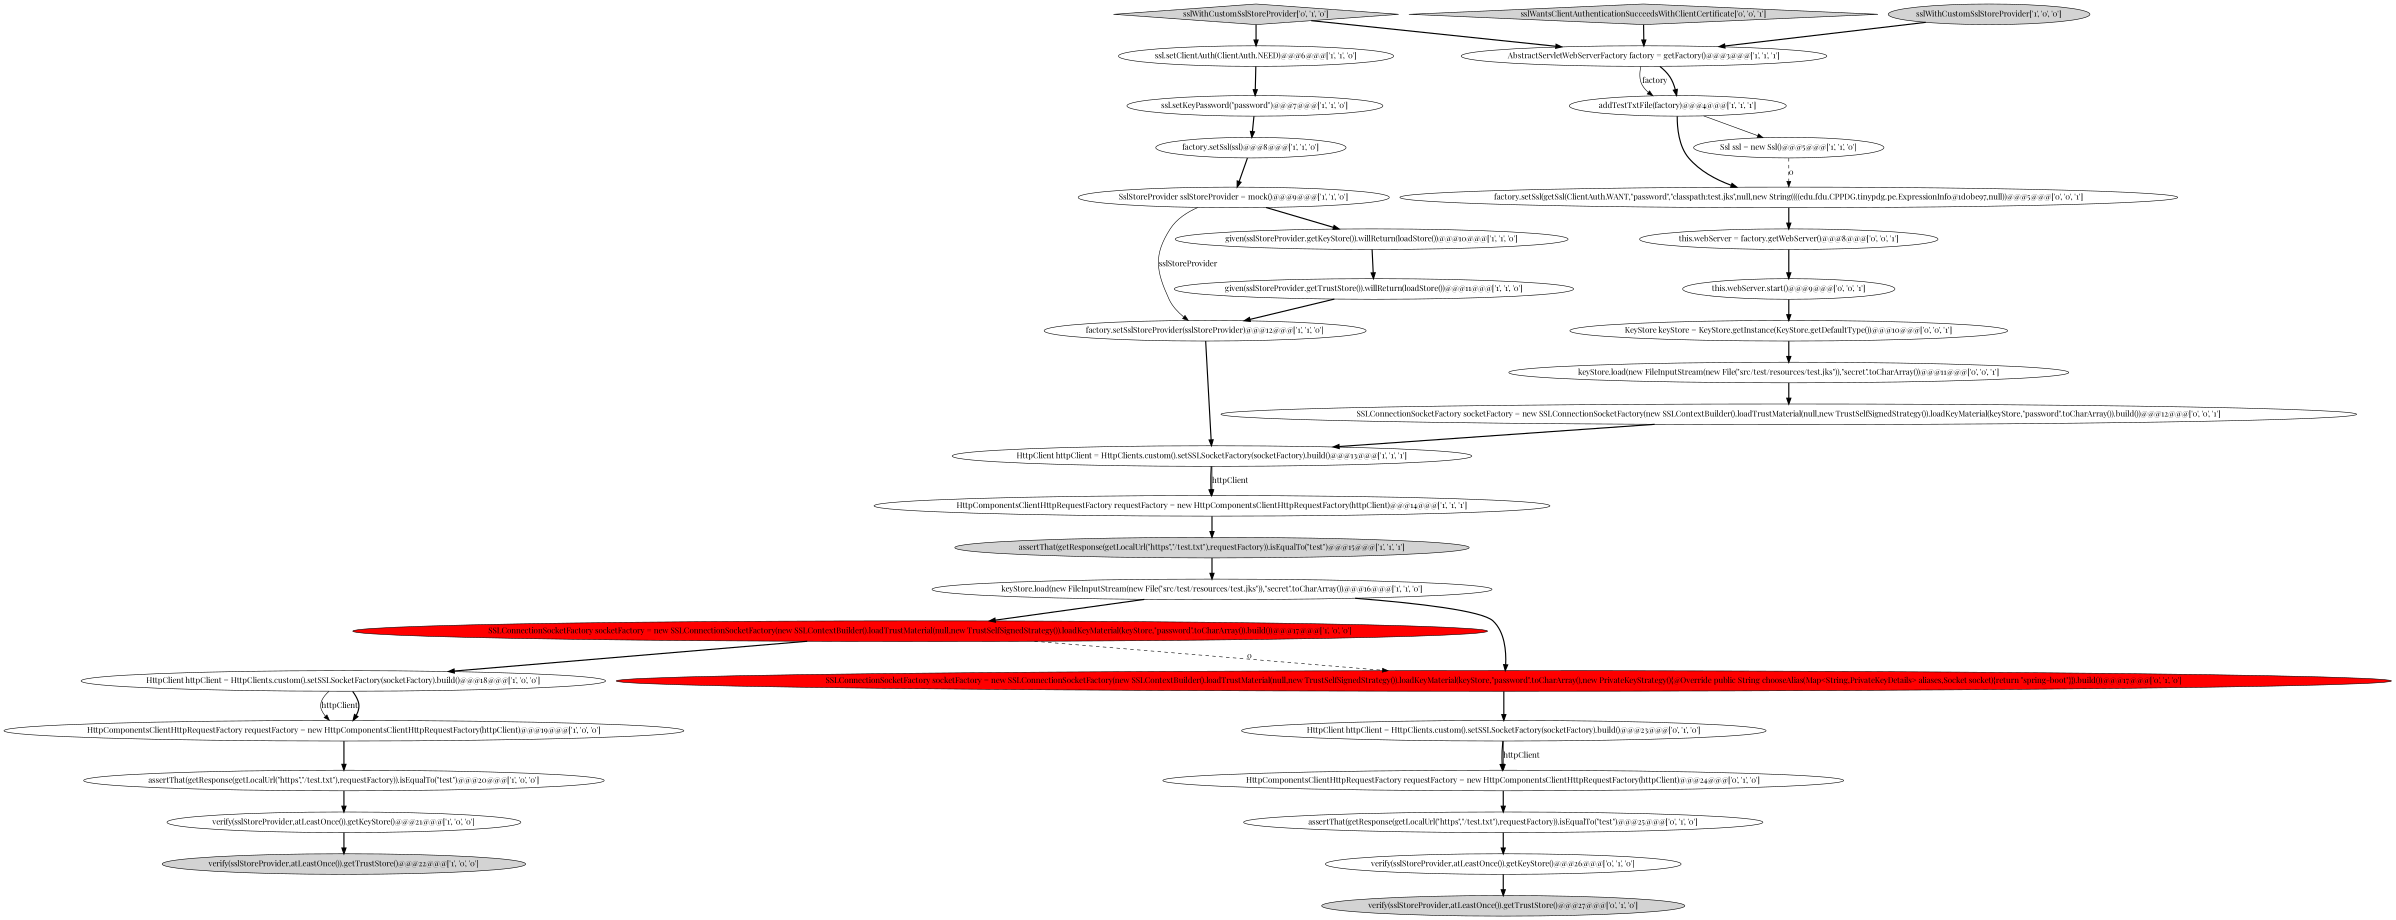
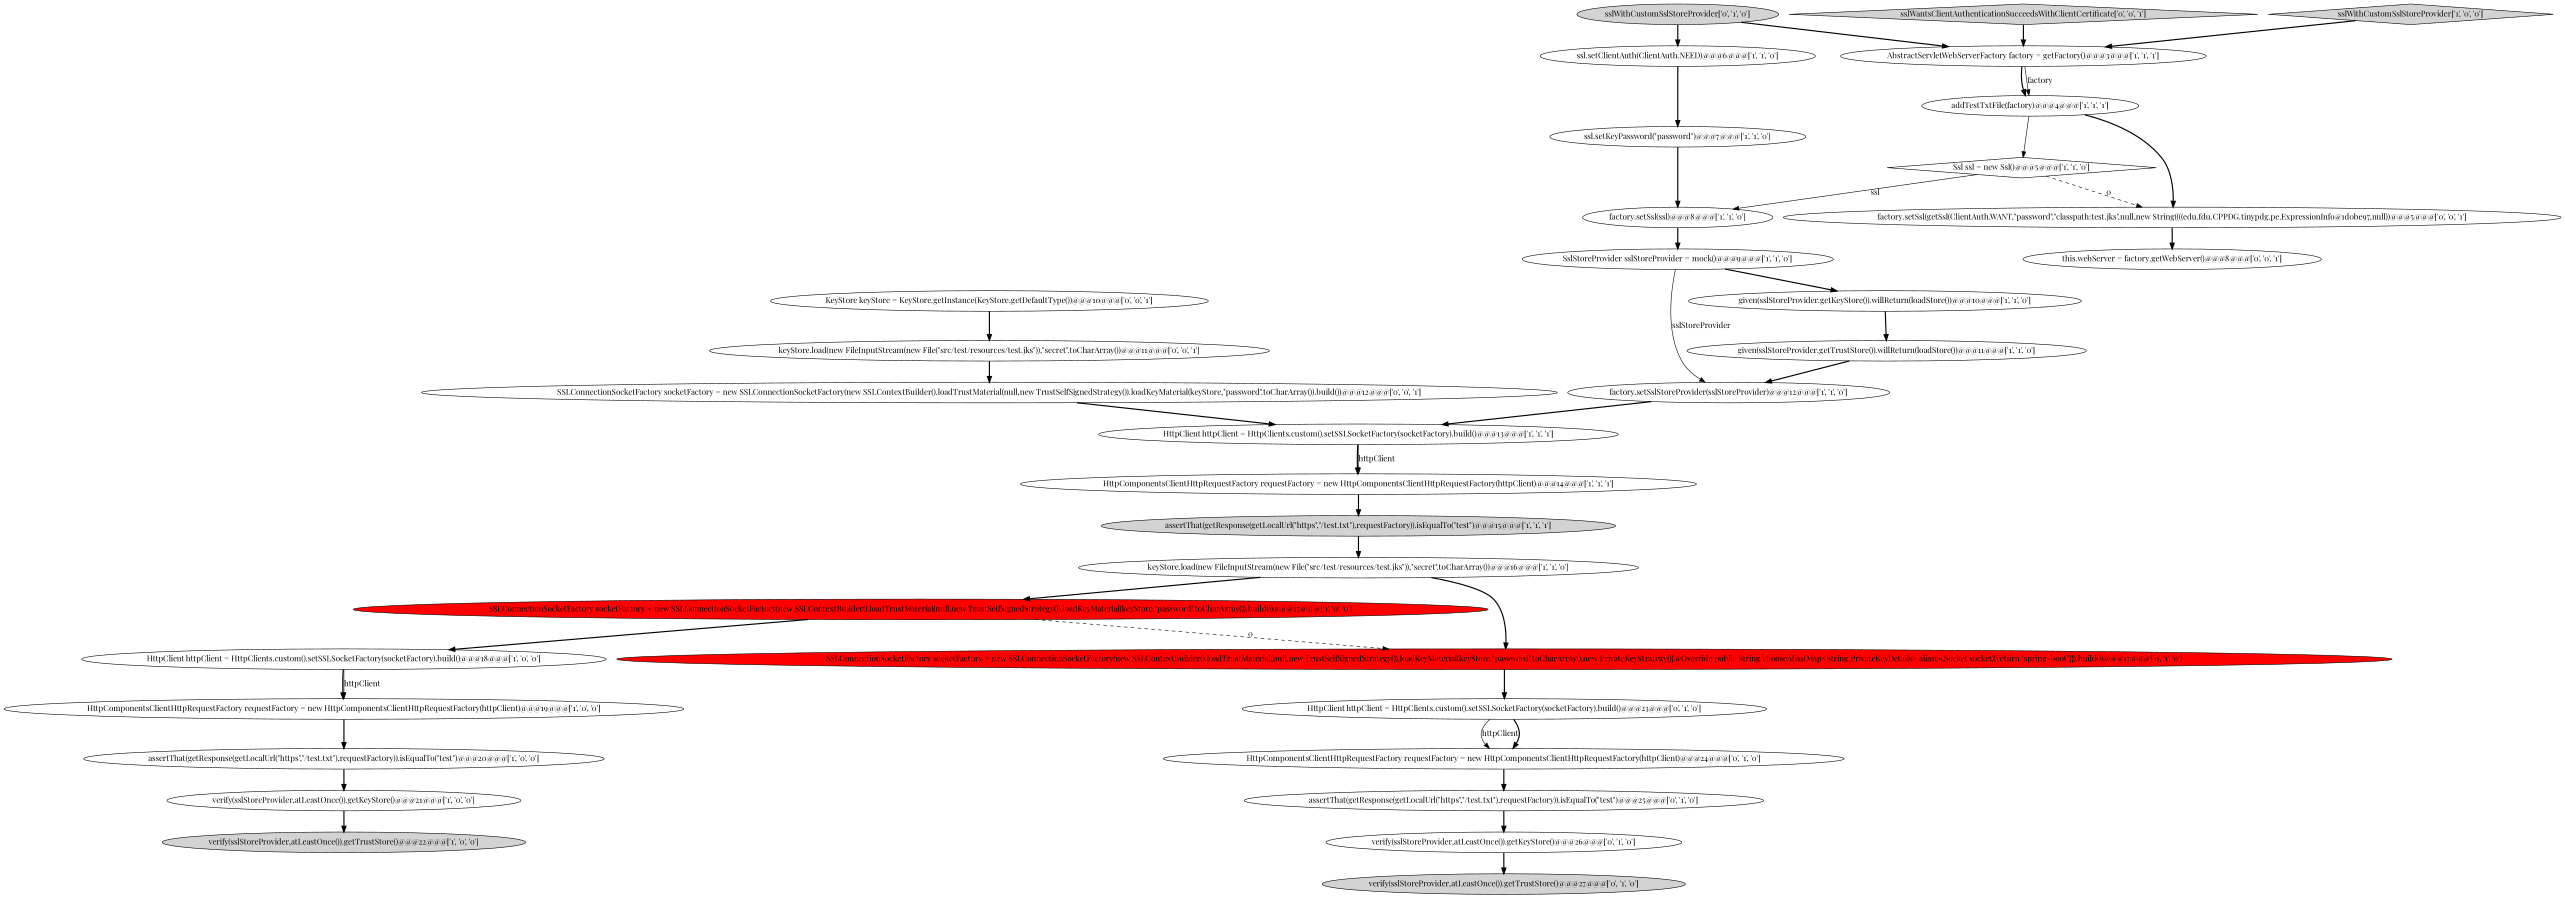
(1256, 14) -> (1678, 14)
(1989, 14) -> (2411, 14)
(1789, 148) -> (2022, 168)
none -> (1858, 191)
(1789, 289) -> none
